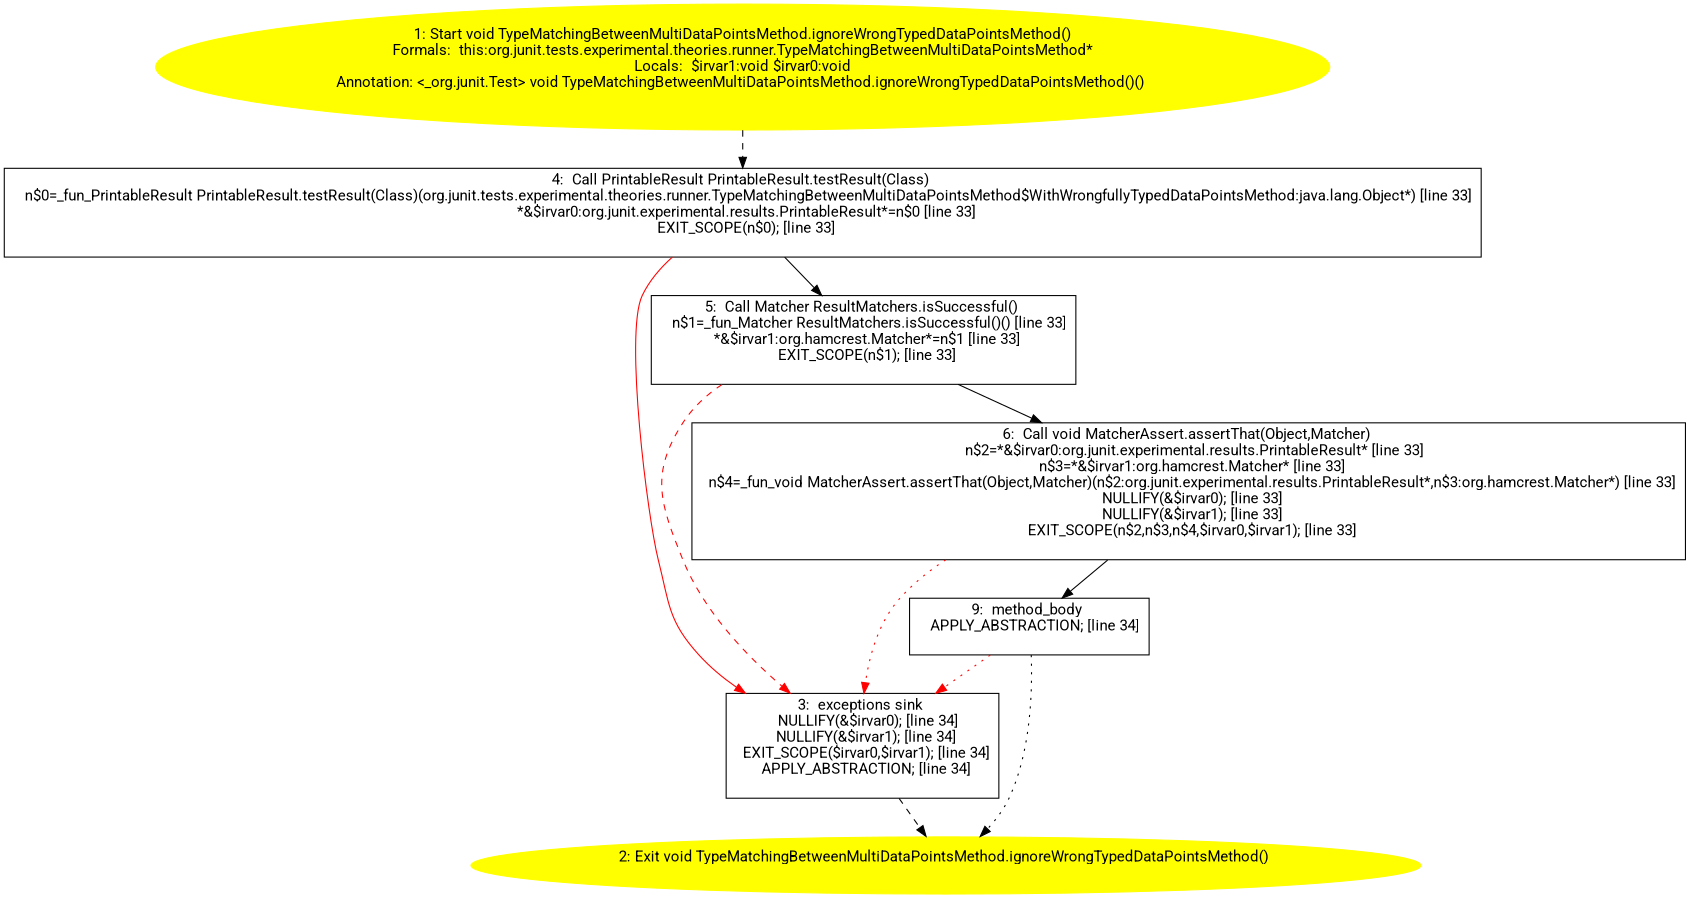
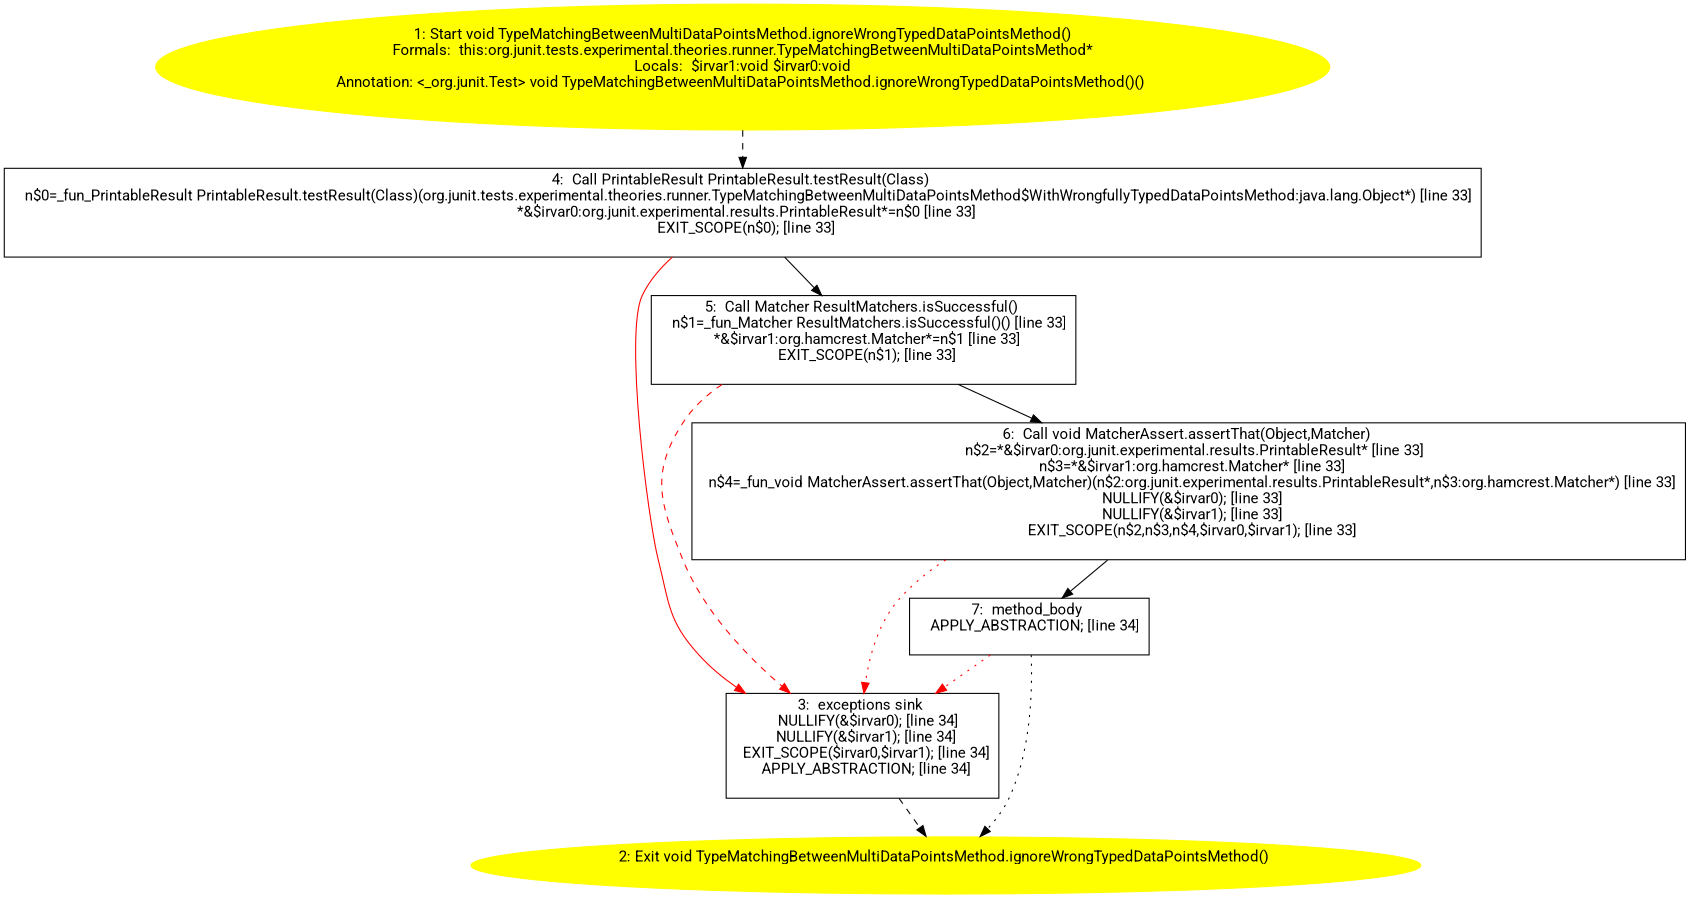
(1029, 627) -> (1029, 627)
